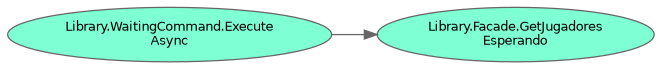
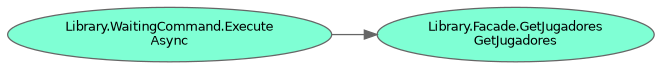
(516, 35) -> (516, 35)
